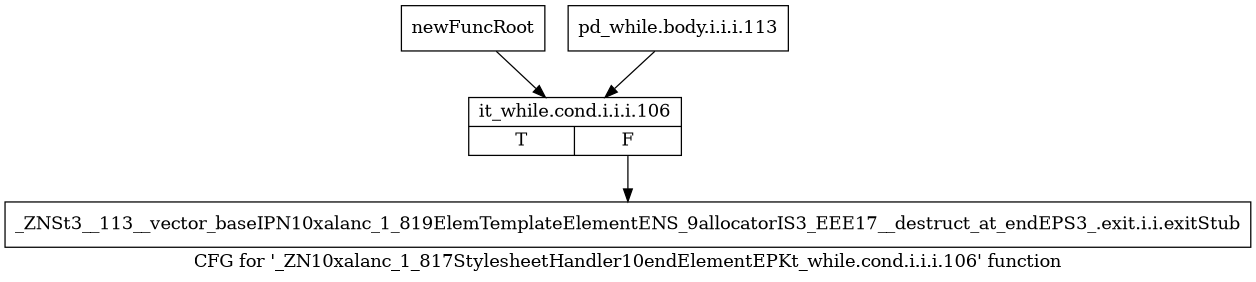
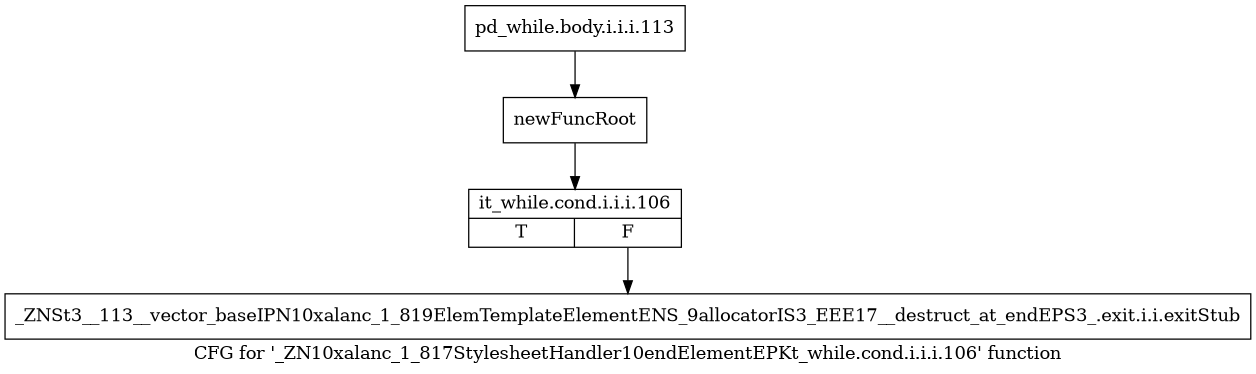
(635, 70) -> (575, 68)
